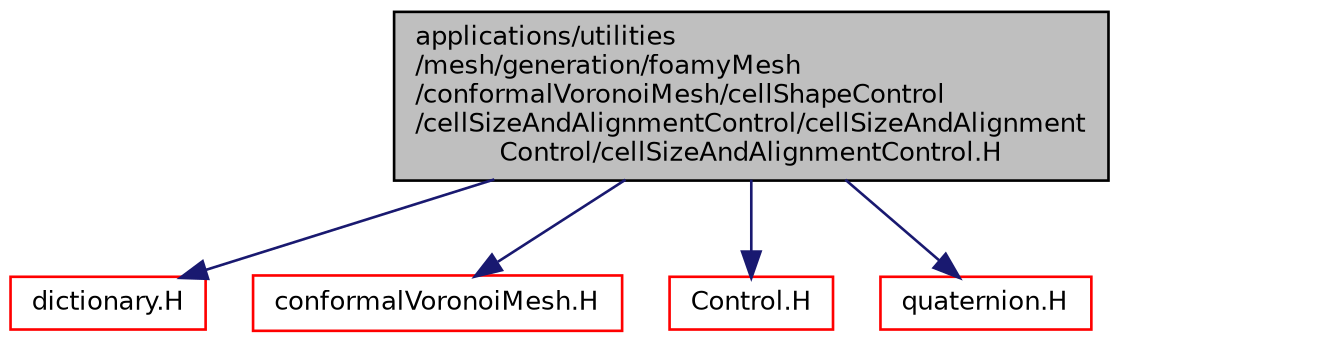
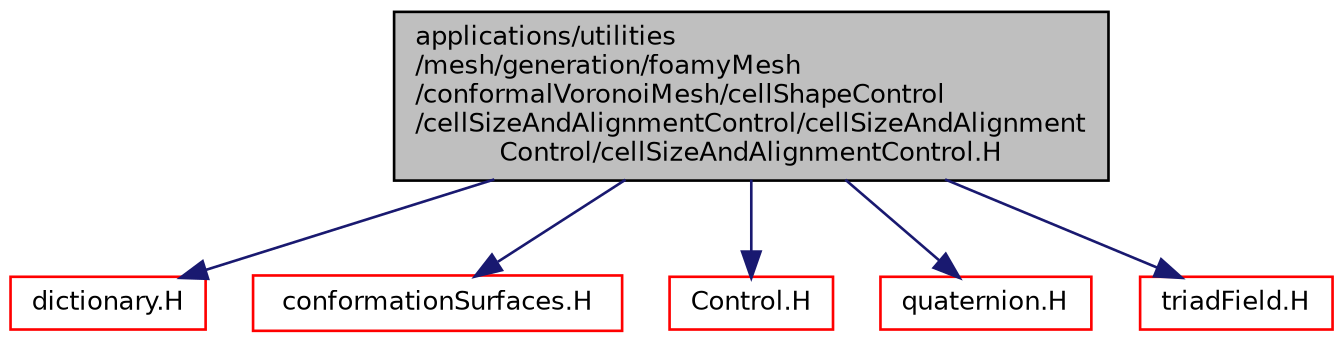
(438, 303) -> (438, 303)
none -> (1236, 303)
